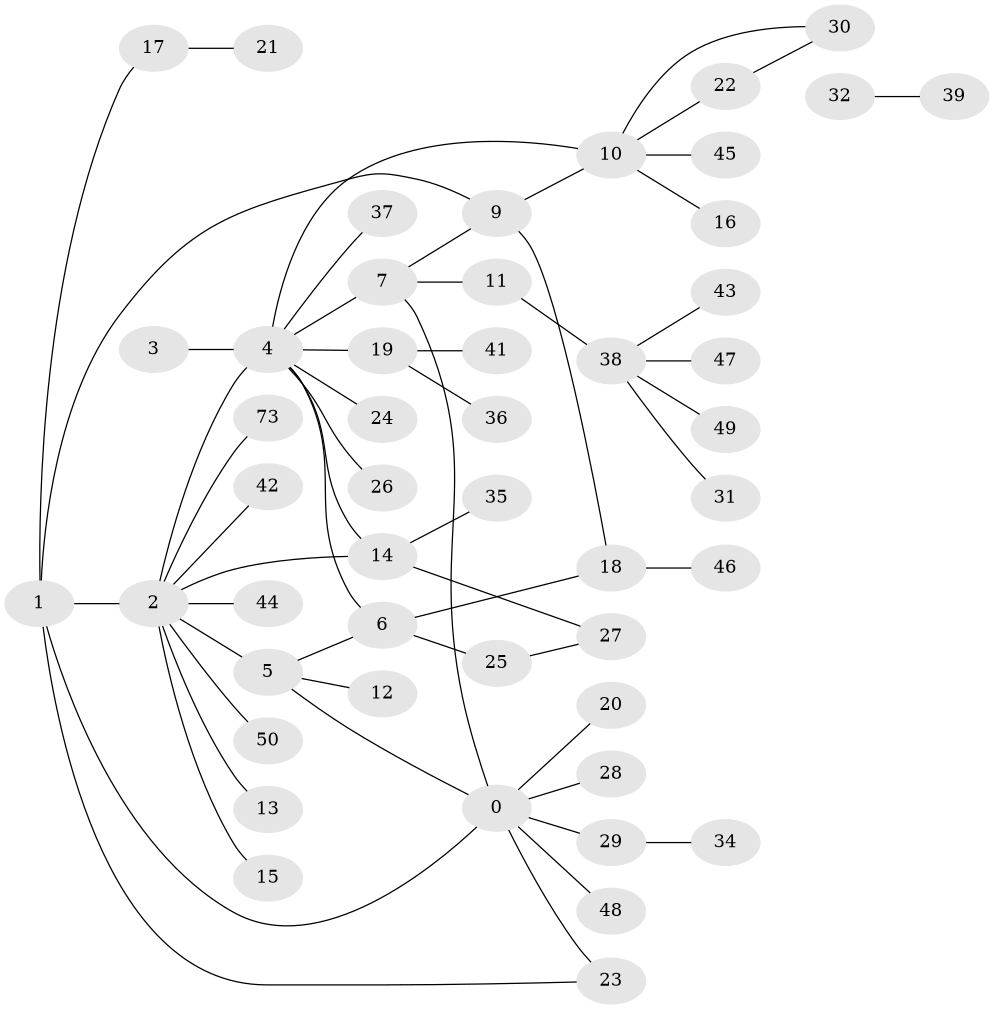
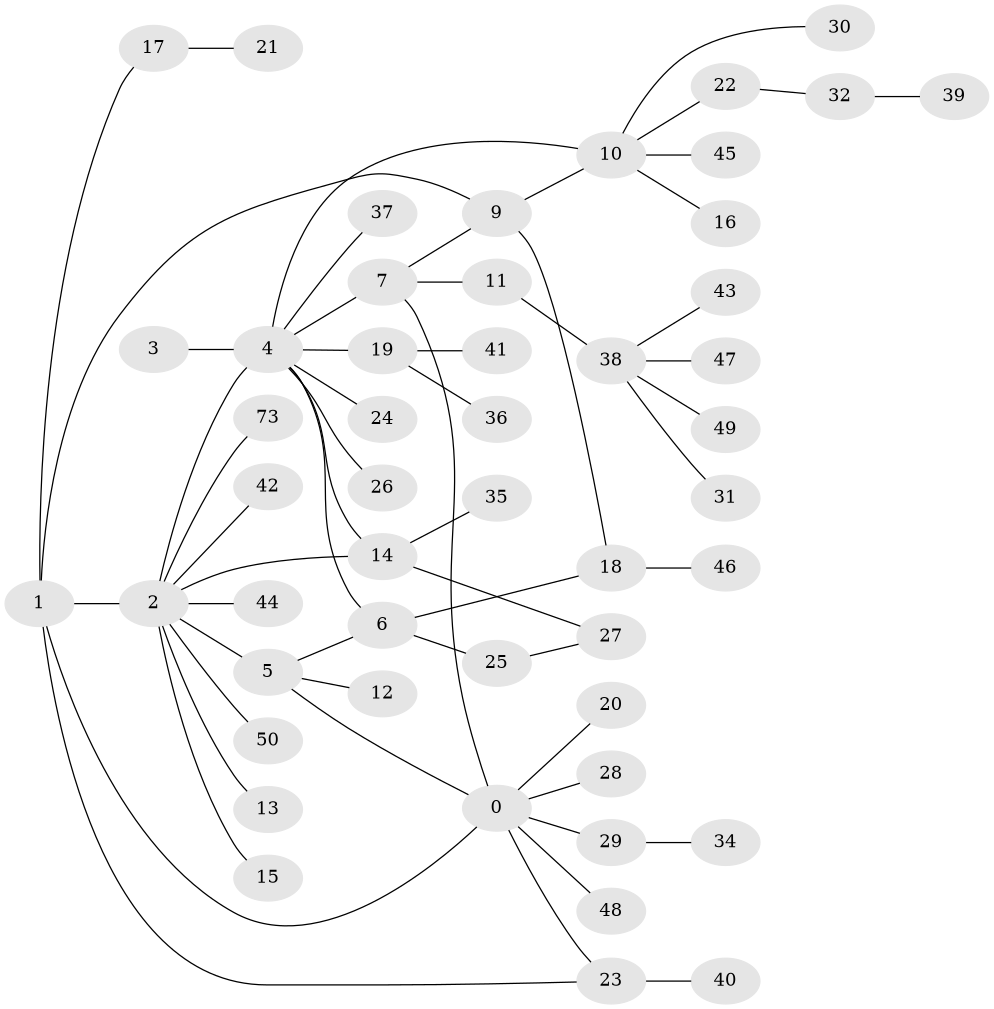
(783, 57) -> (783, 91)
none -> (726, 981)
